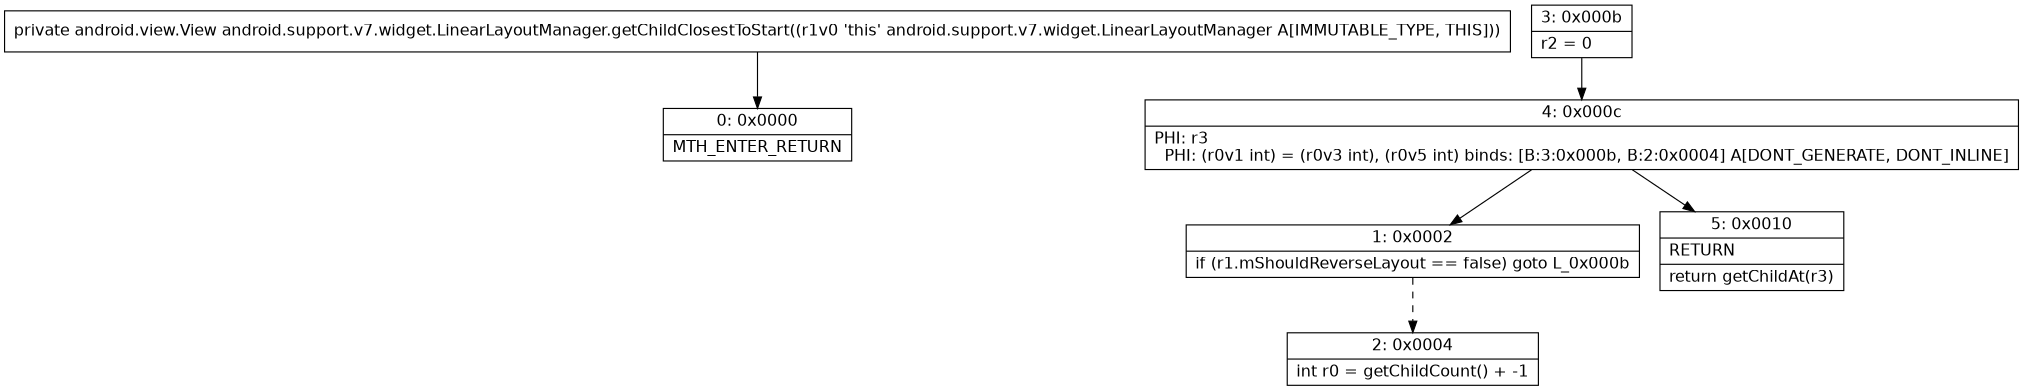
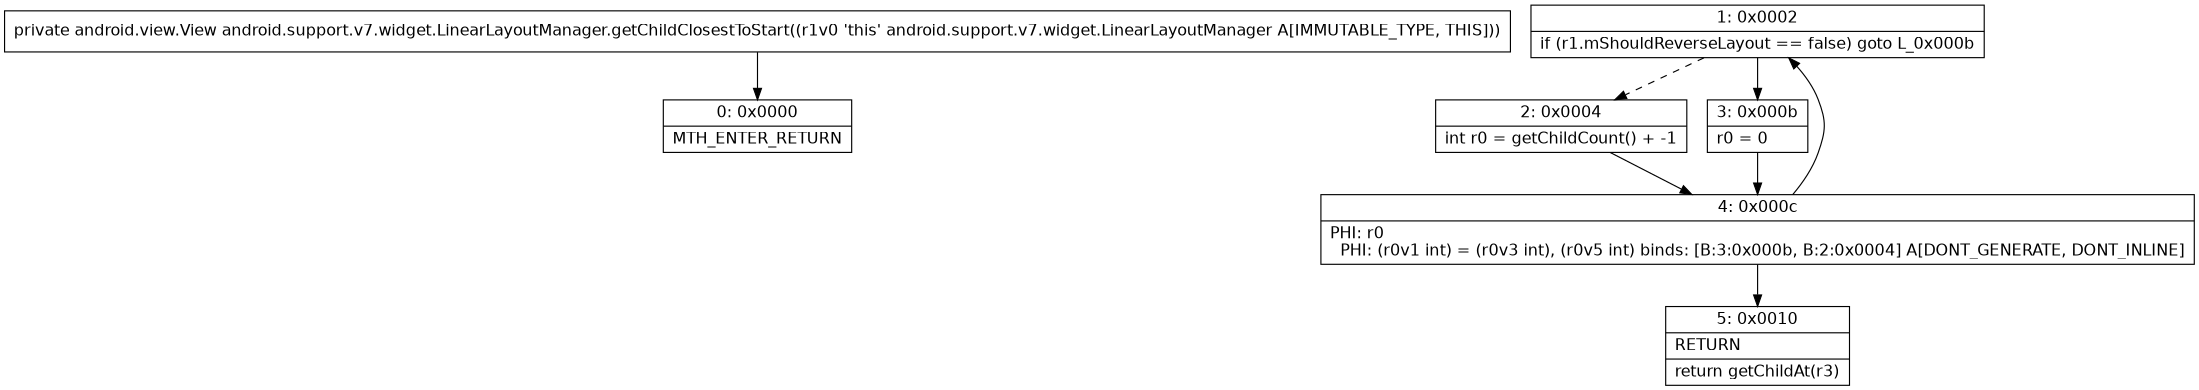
(1567, 44) -> (1743, 139)
none -> (1758, 73)
(1184, 139) -> (1360, 233)
none -> (1646, 171)
